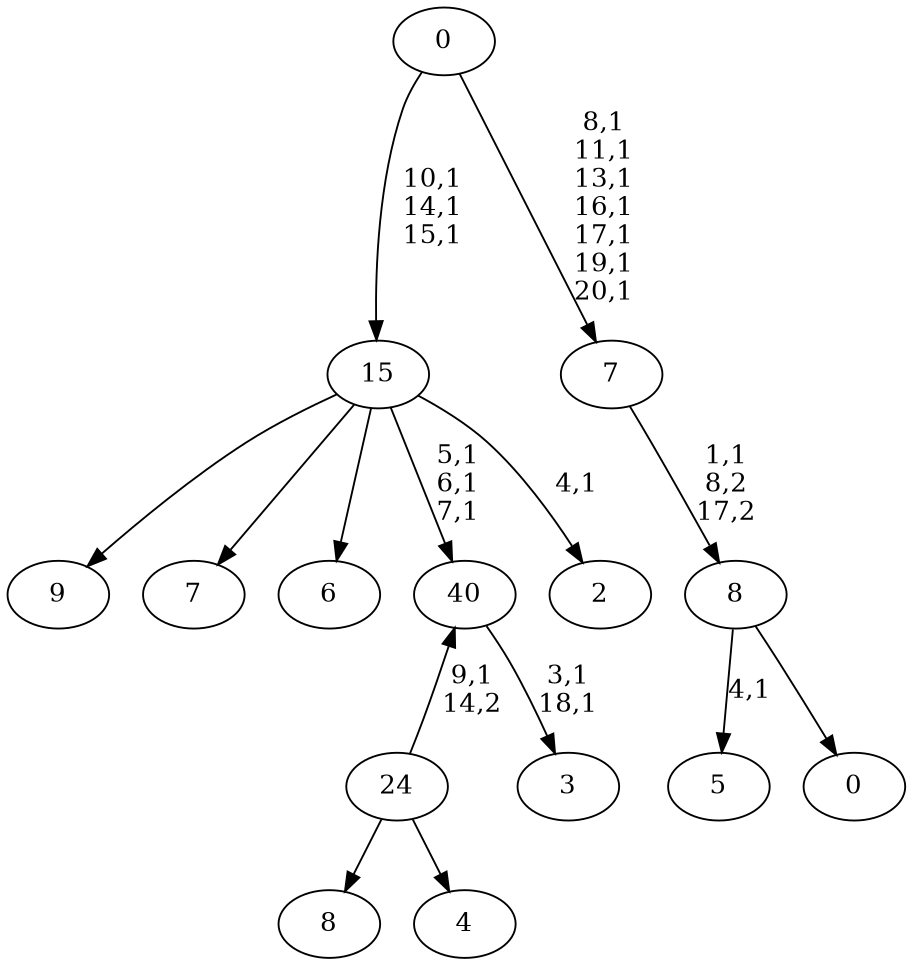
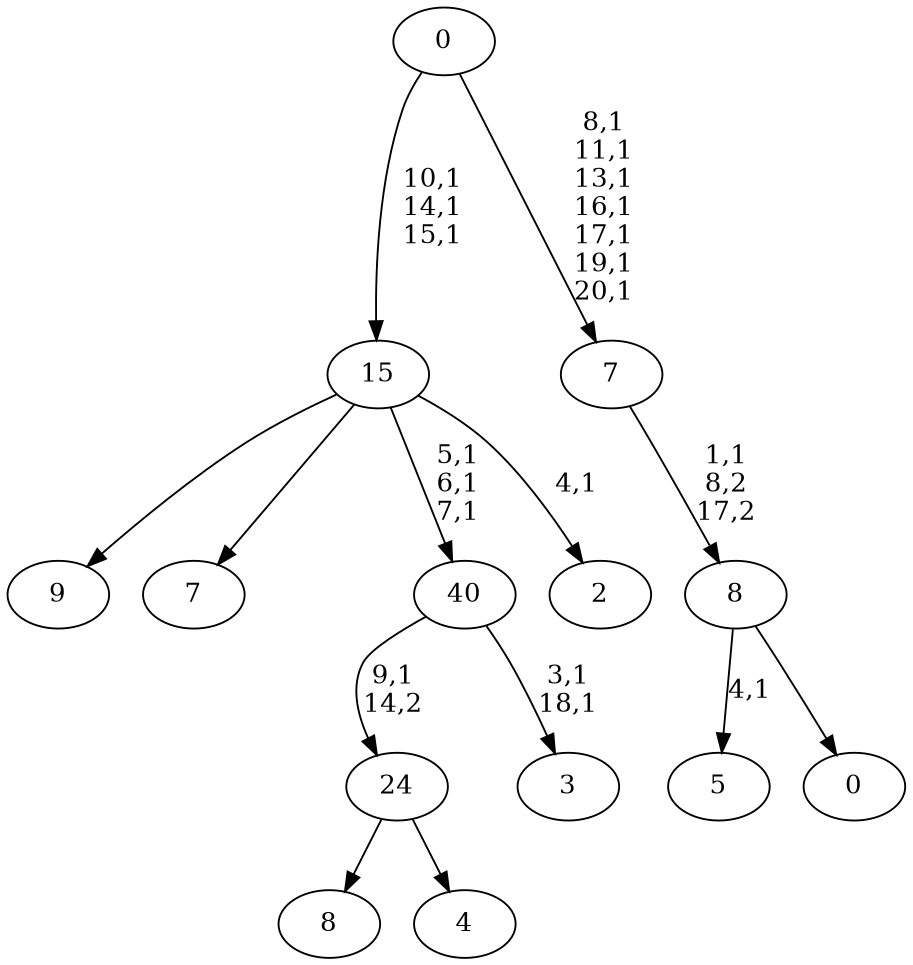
(329, 595) -> none
(430, 700) -> (363, 663)
